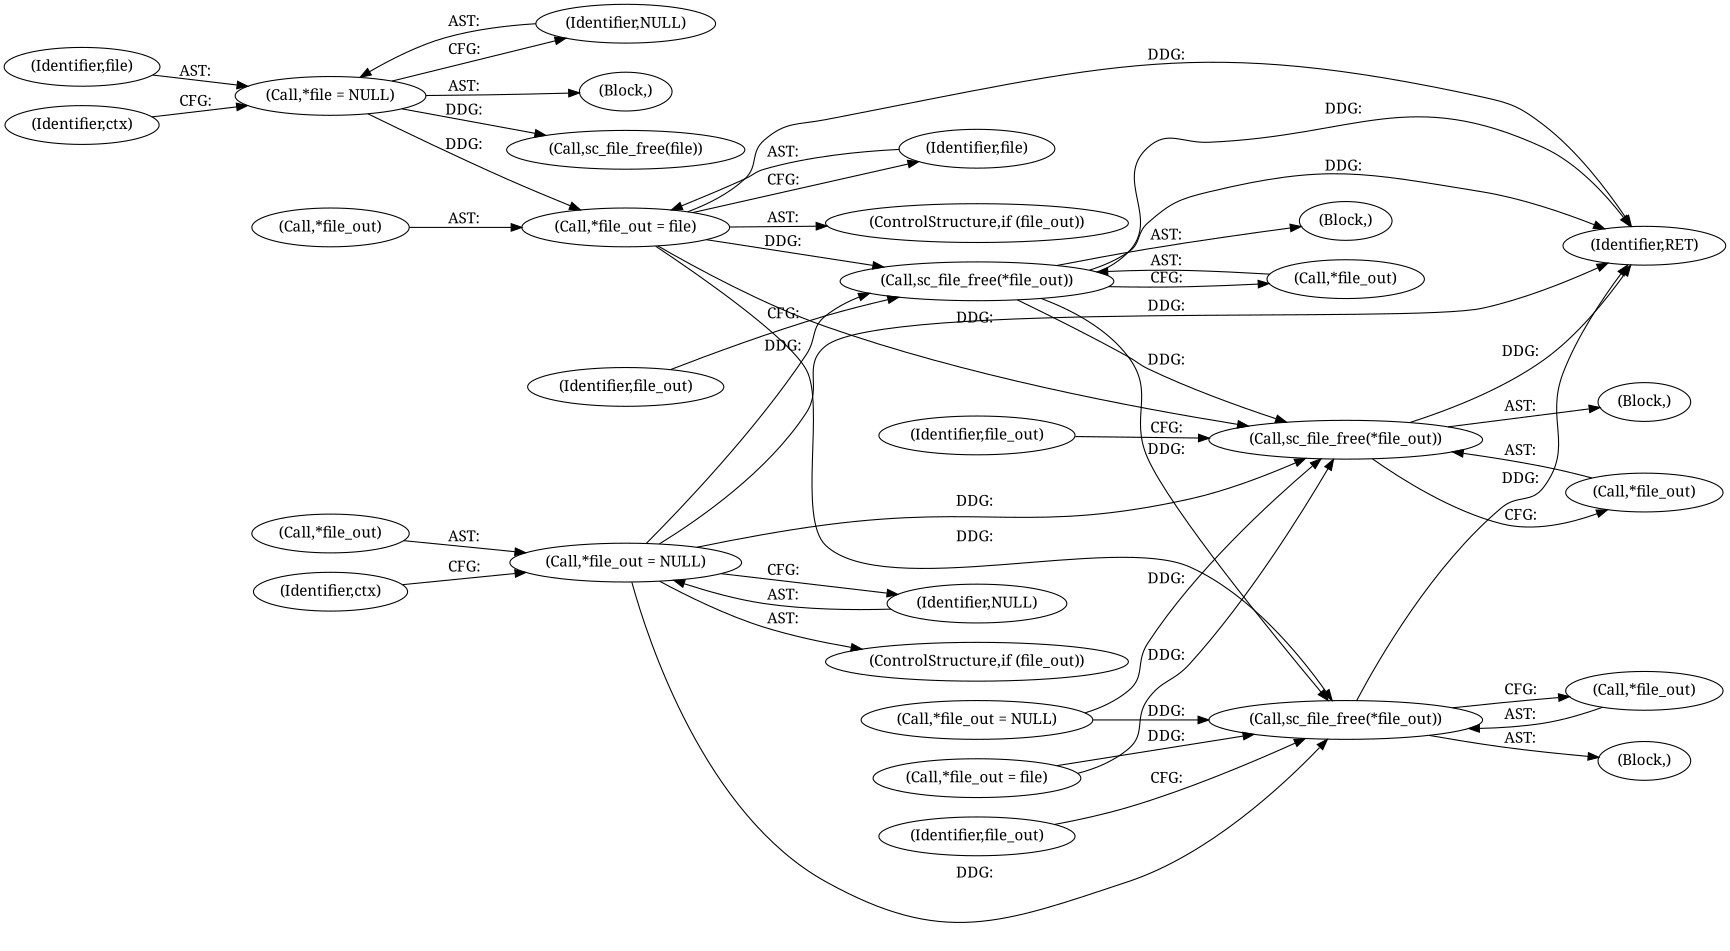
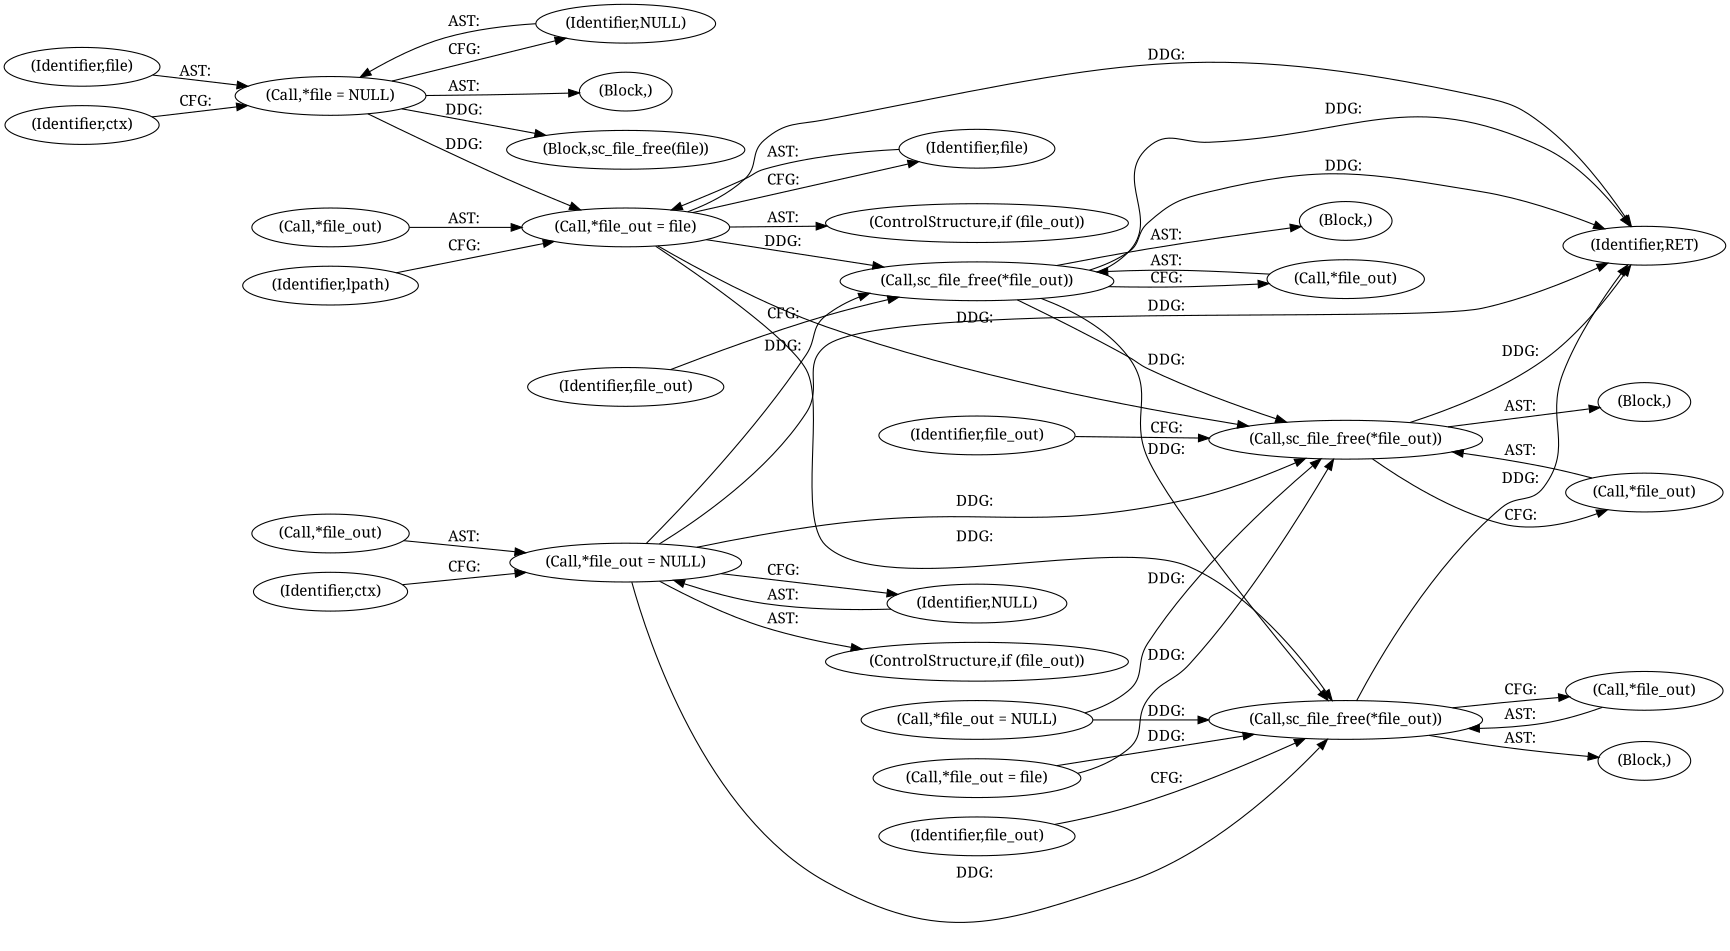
(626, 150) -> (626, 150)
none -> (331, 286)
